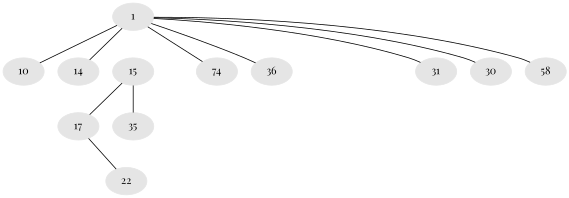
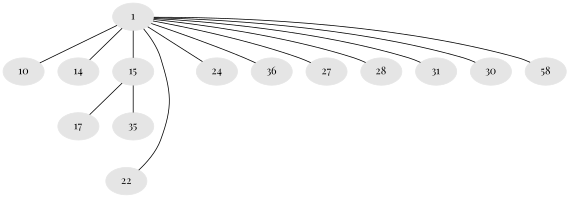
none -> (133, 44)
(217, 72) -> (217, 72)
none -> (327, 72)
none -> (381, 72)
(102, 154) -> (169, 101)
